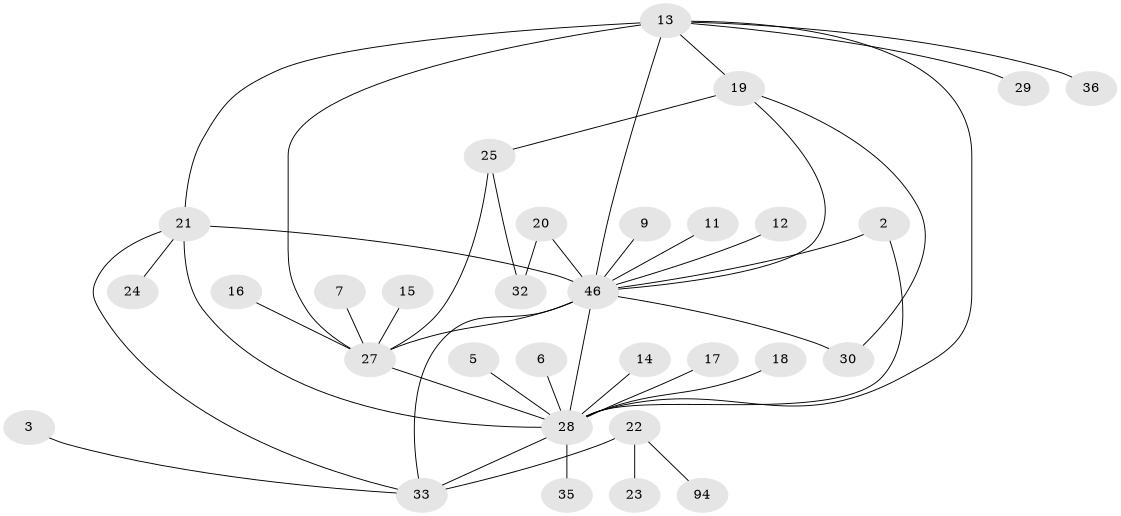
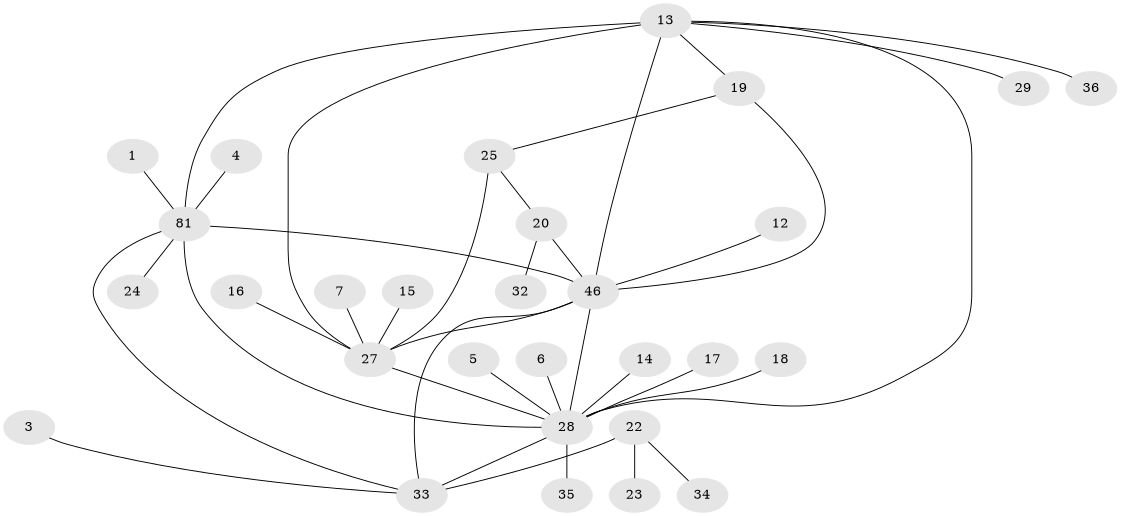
none -> (133, 156)
none -> (236, 156)
(185, 224) -> (185, 224)
(504, 224) -> (516, 190)
(645, 224) -> none
(713, 224) -> none
(884, 224) -> none
(848, 360) -> none
(702, 495) -> (702, 495)
